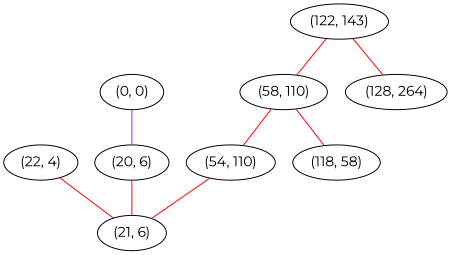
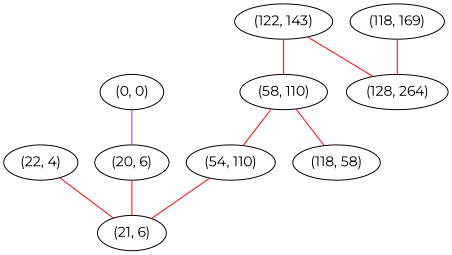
none -> (397, 22)
